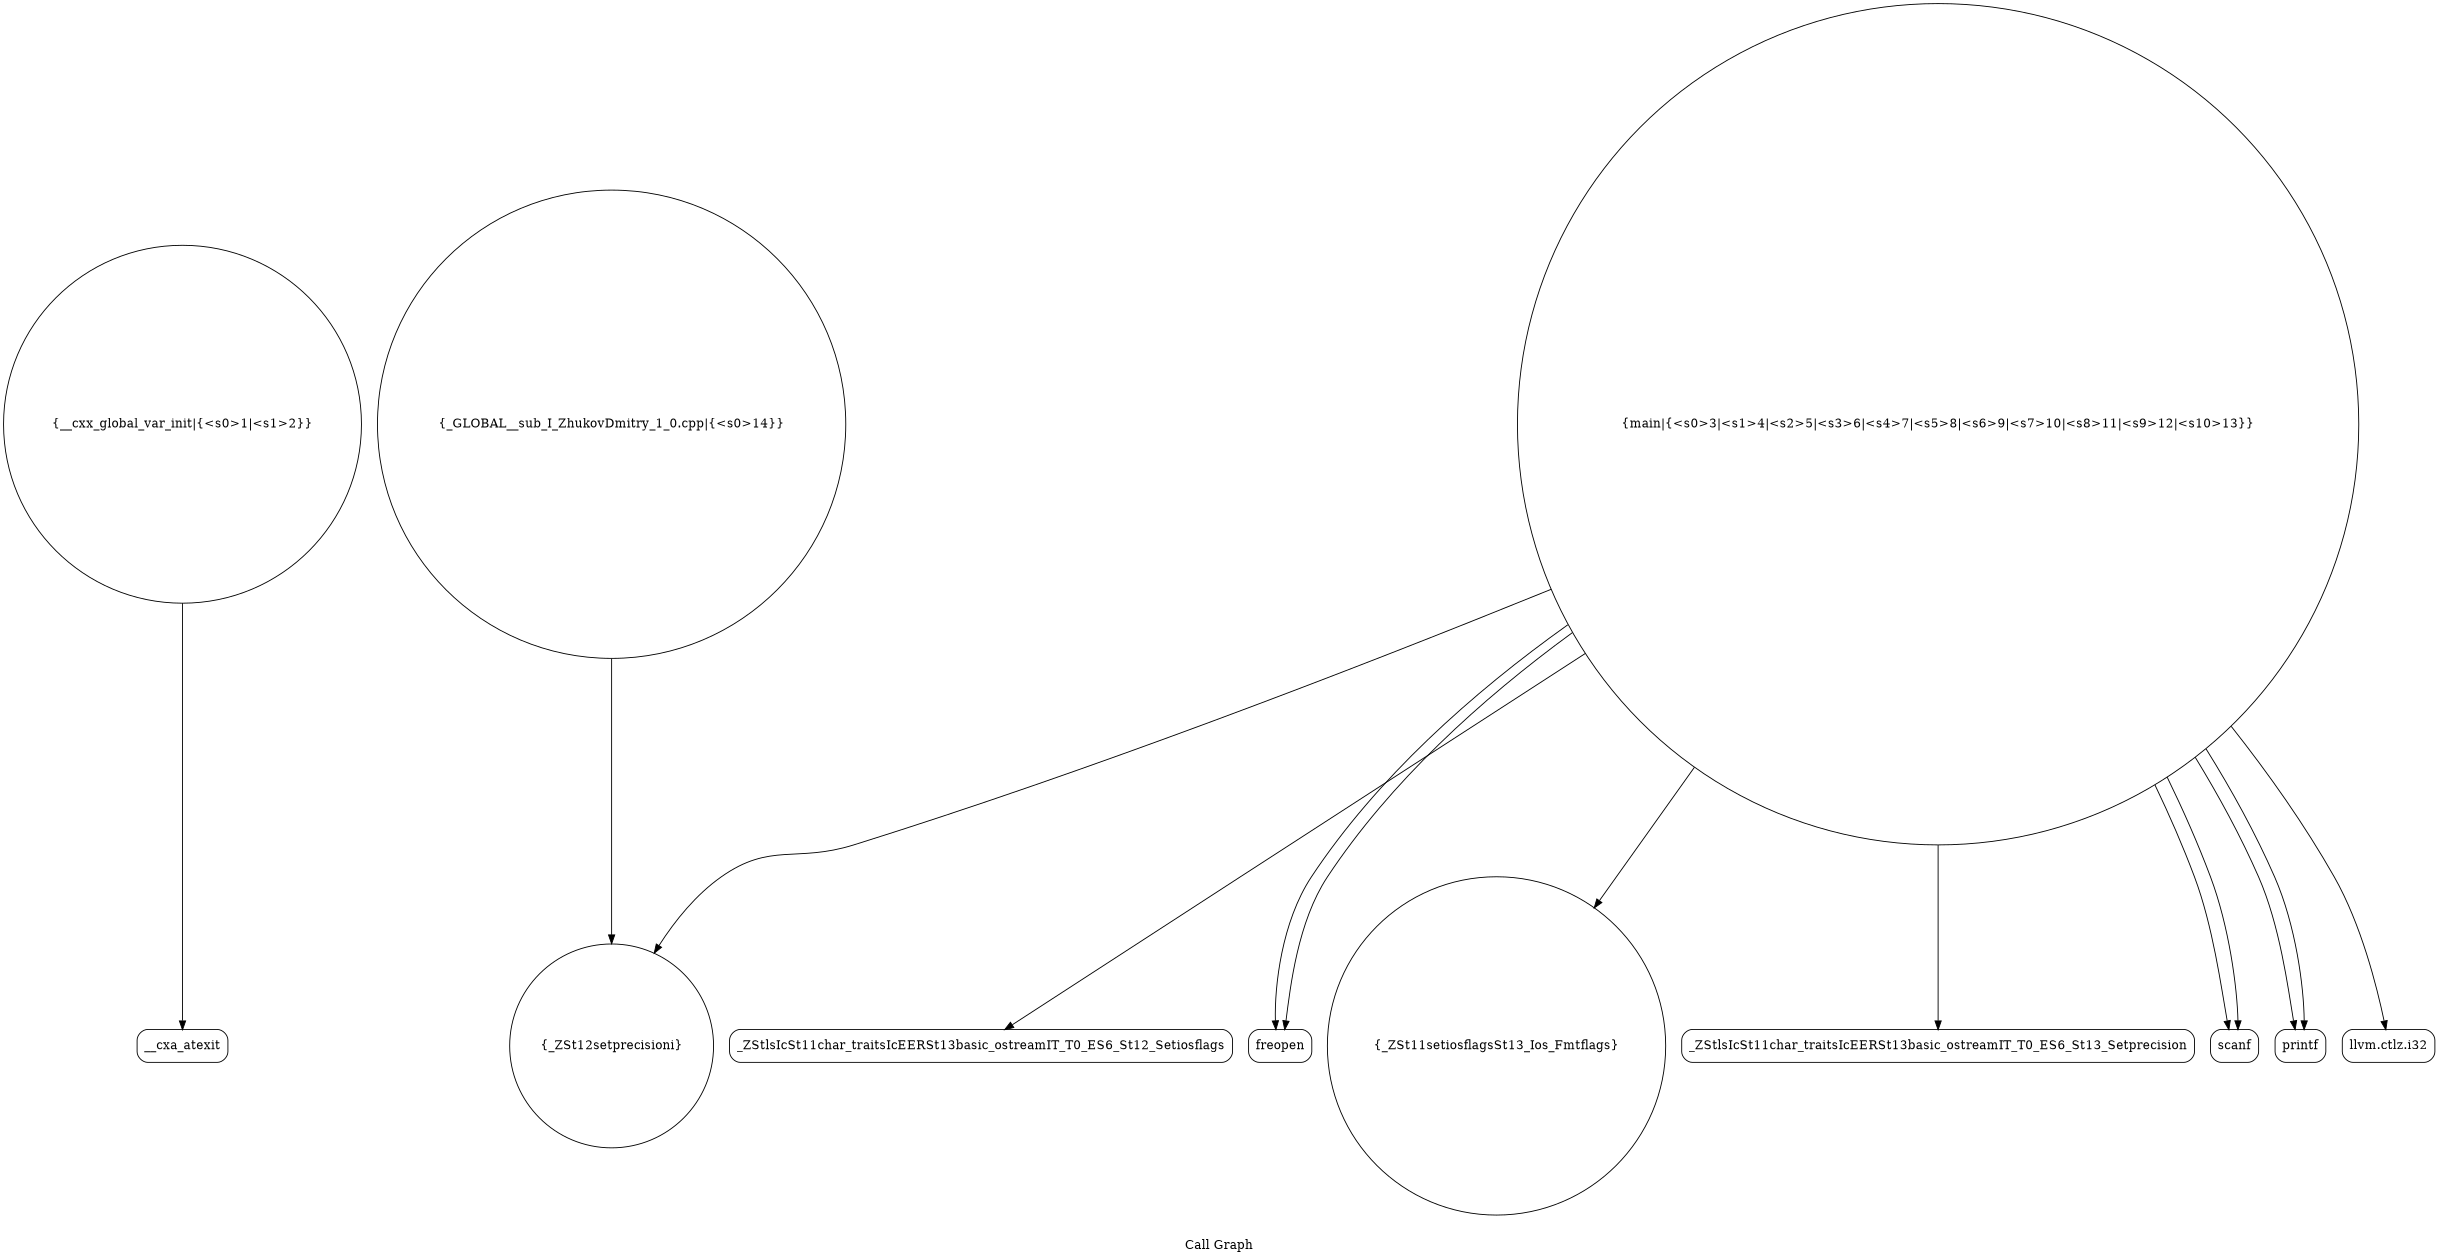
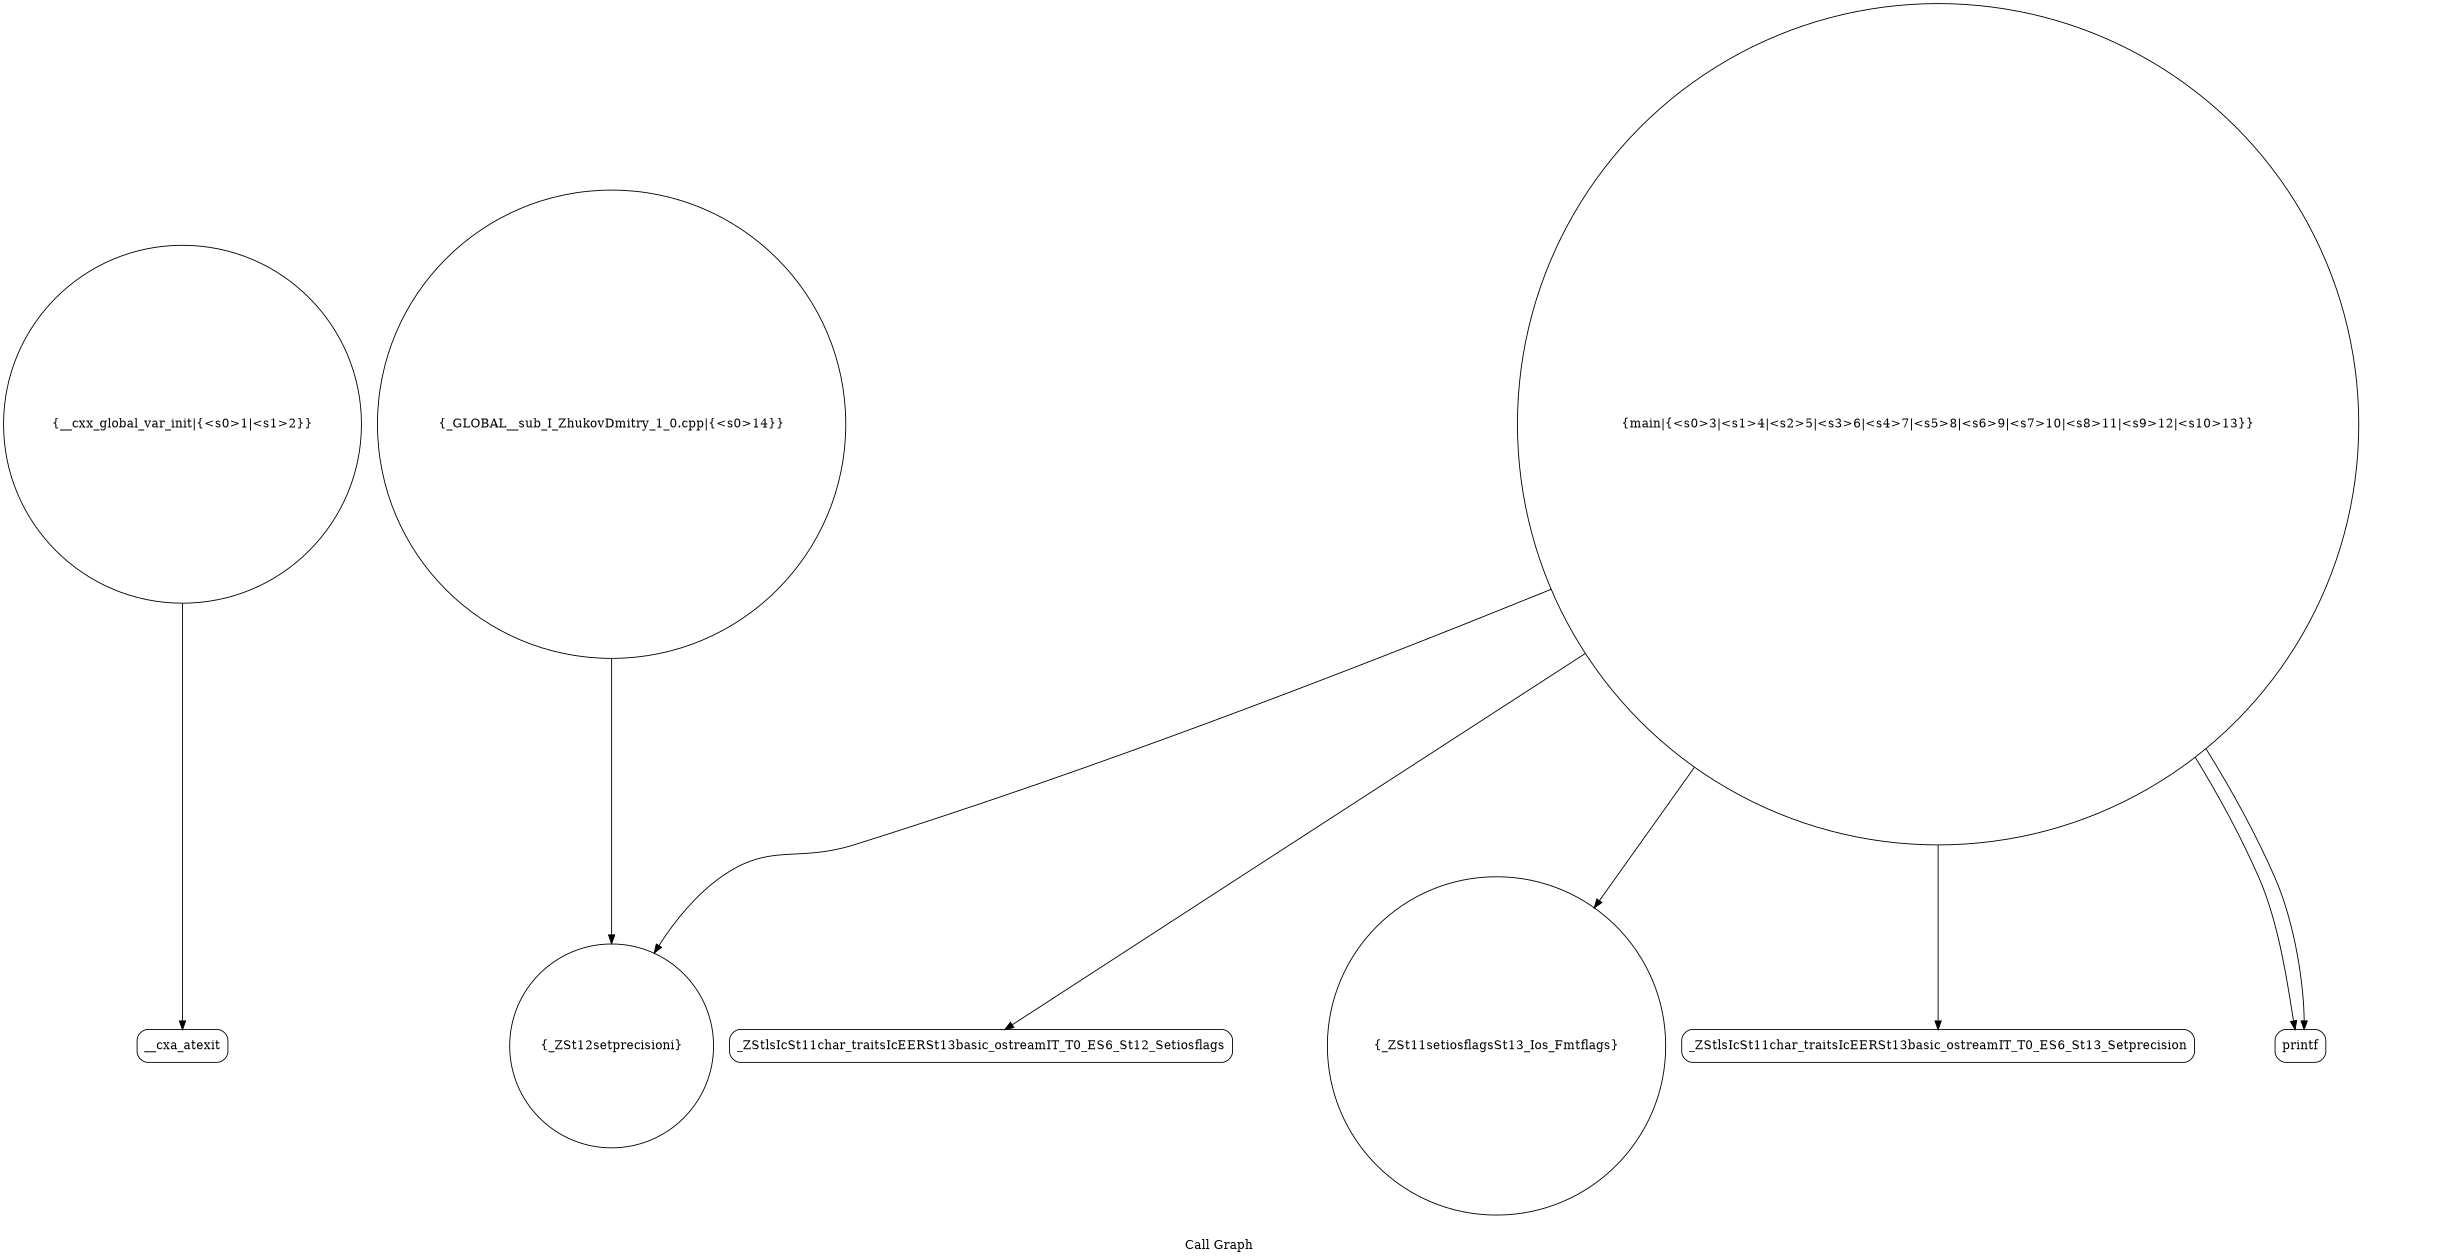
(1280, 1046) -> none
(2235, 1046) -> none
(2389, 1046) -> none
